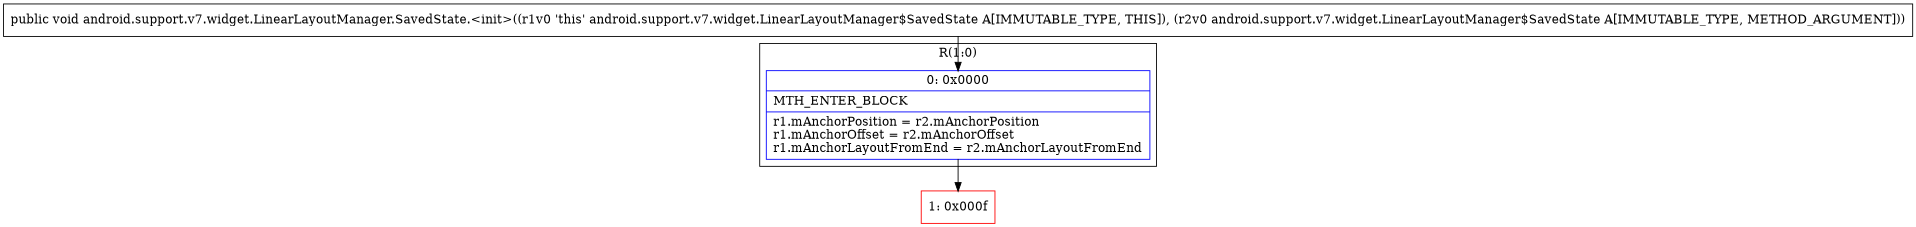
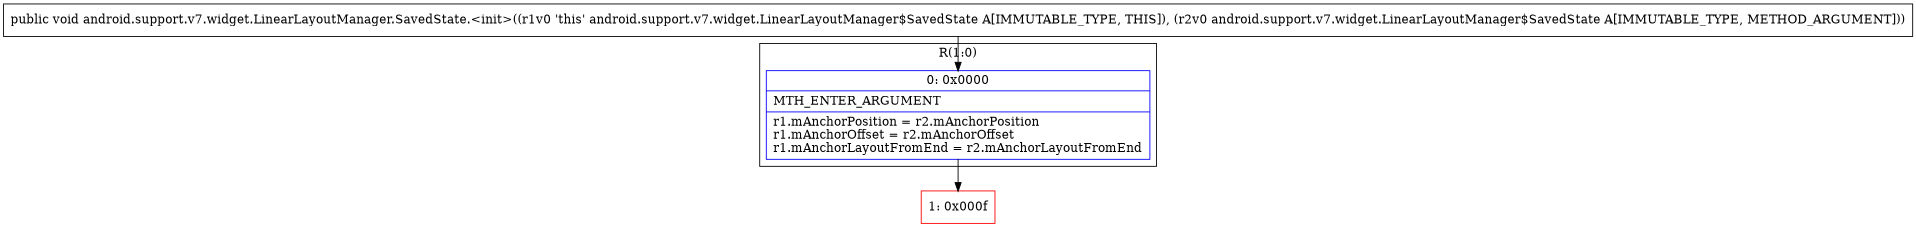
(841, 101) -> (857, 101)
